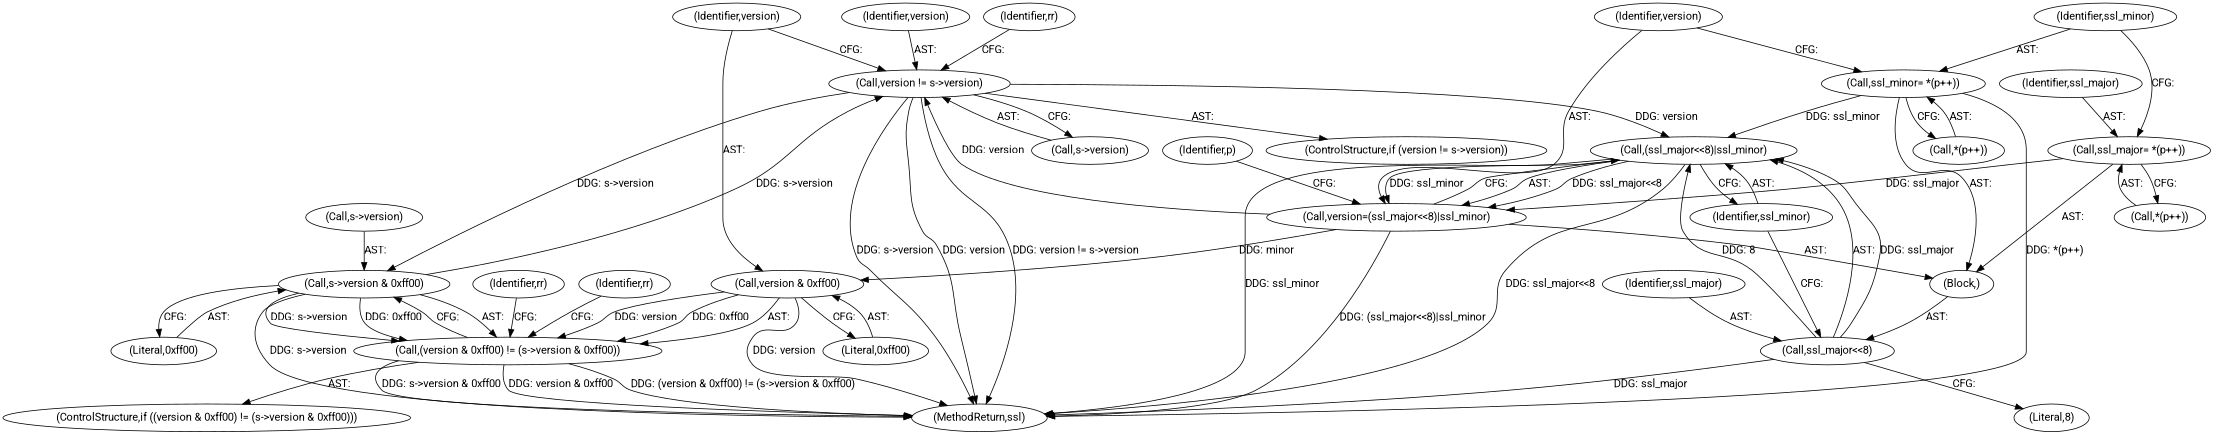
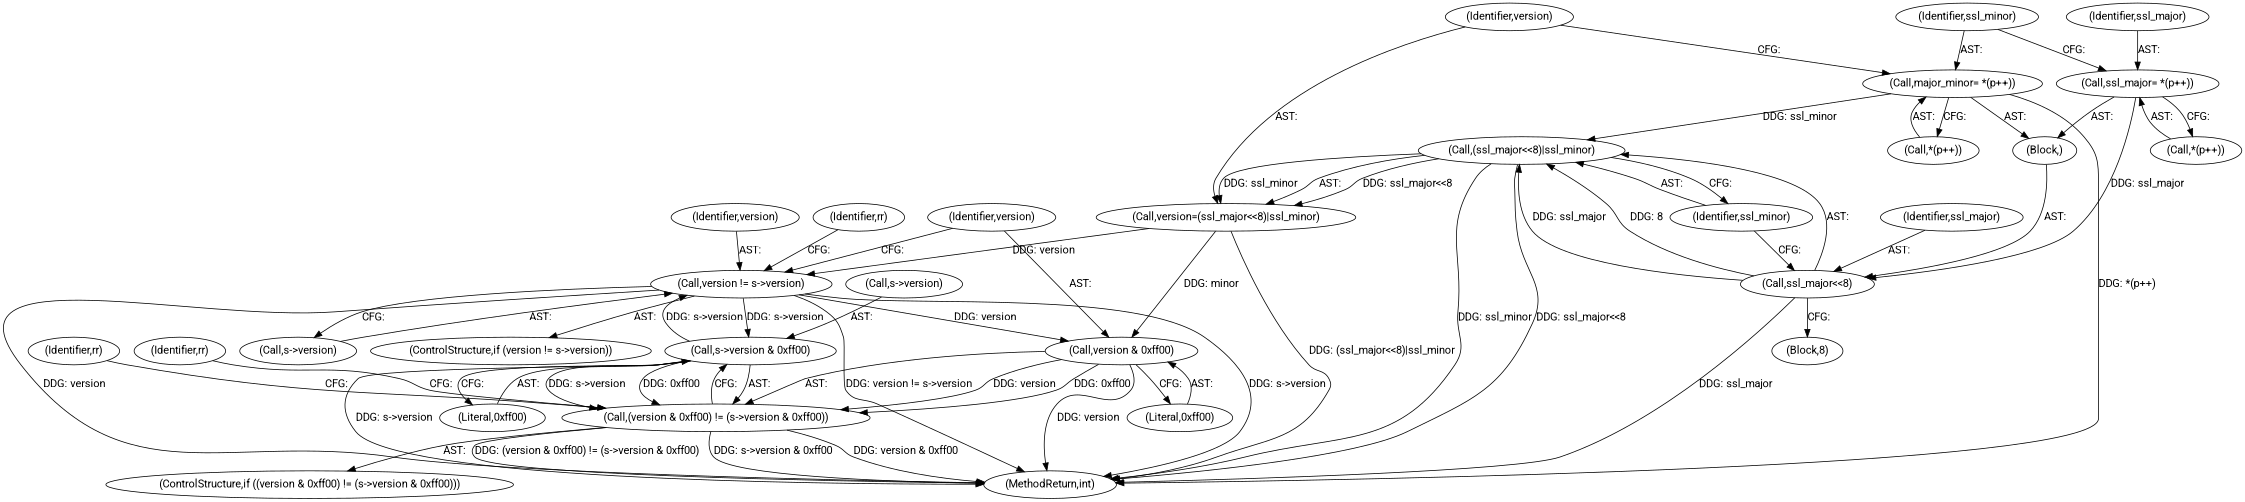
(1903, 84) -> (1953, 84)
(1339, 90) -> (930, 317)
(1208, 151) -> none
(1492, 177) -> none
(1789, 189) -> (2049, 244)
(1718, 242) -> none
(979, 418) -> (1050, 485)
(2052, 418) -> (1807, 351)
